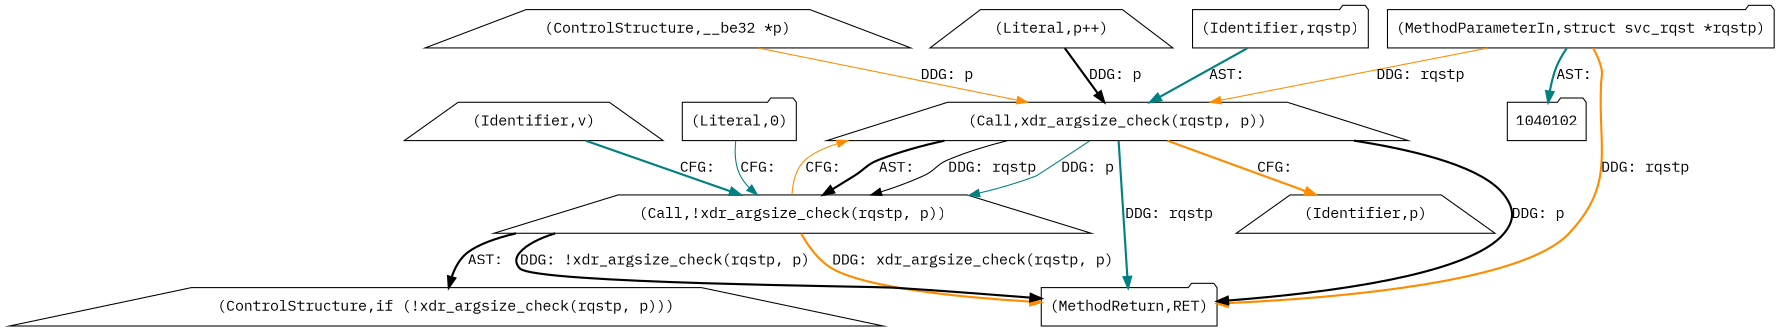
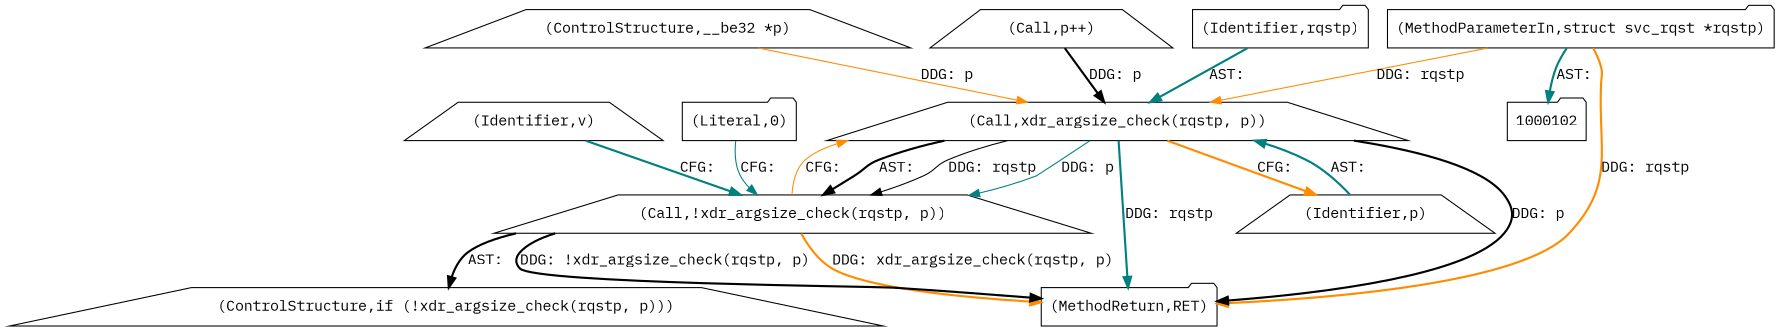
(1051, 29) -> (1051, 29)
(1547, 121) -> (1547, 121)
none -> (1311, 163)
